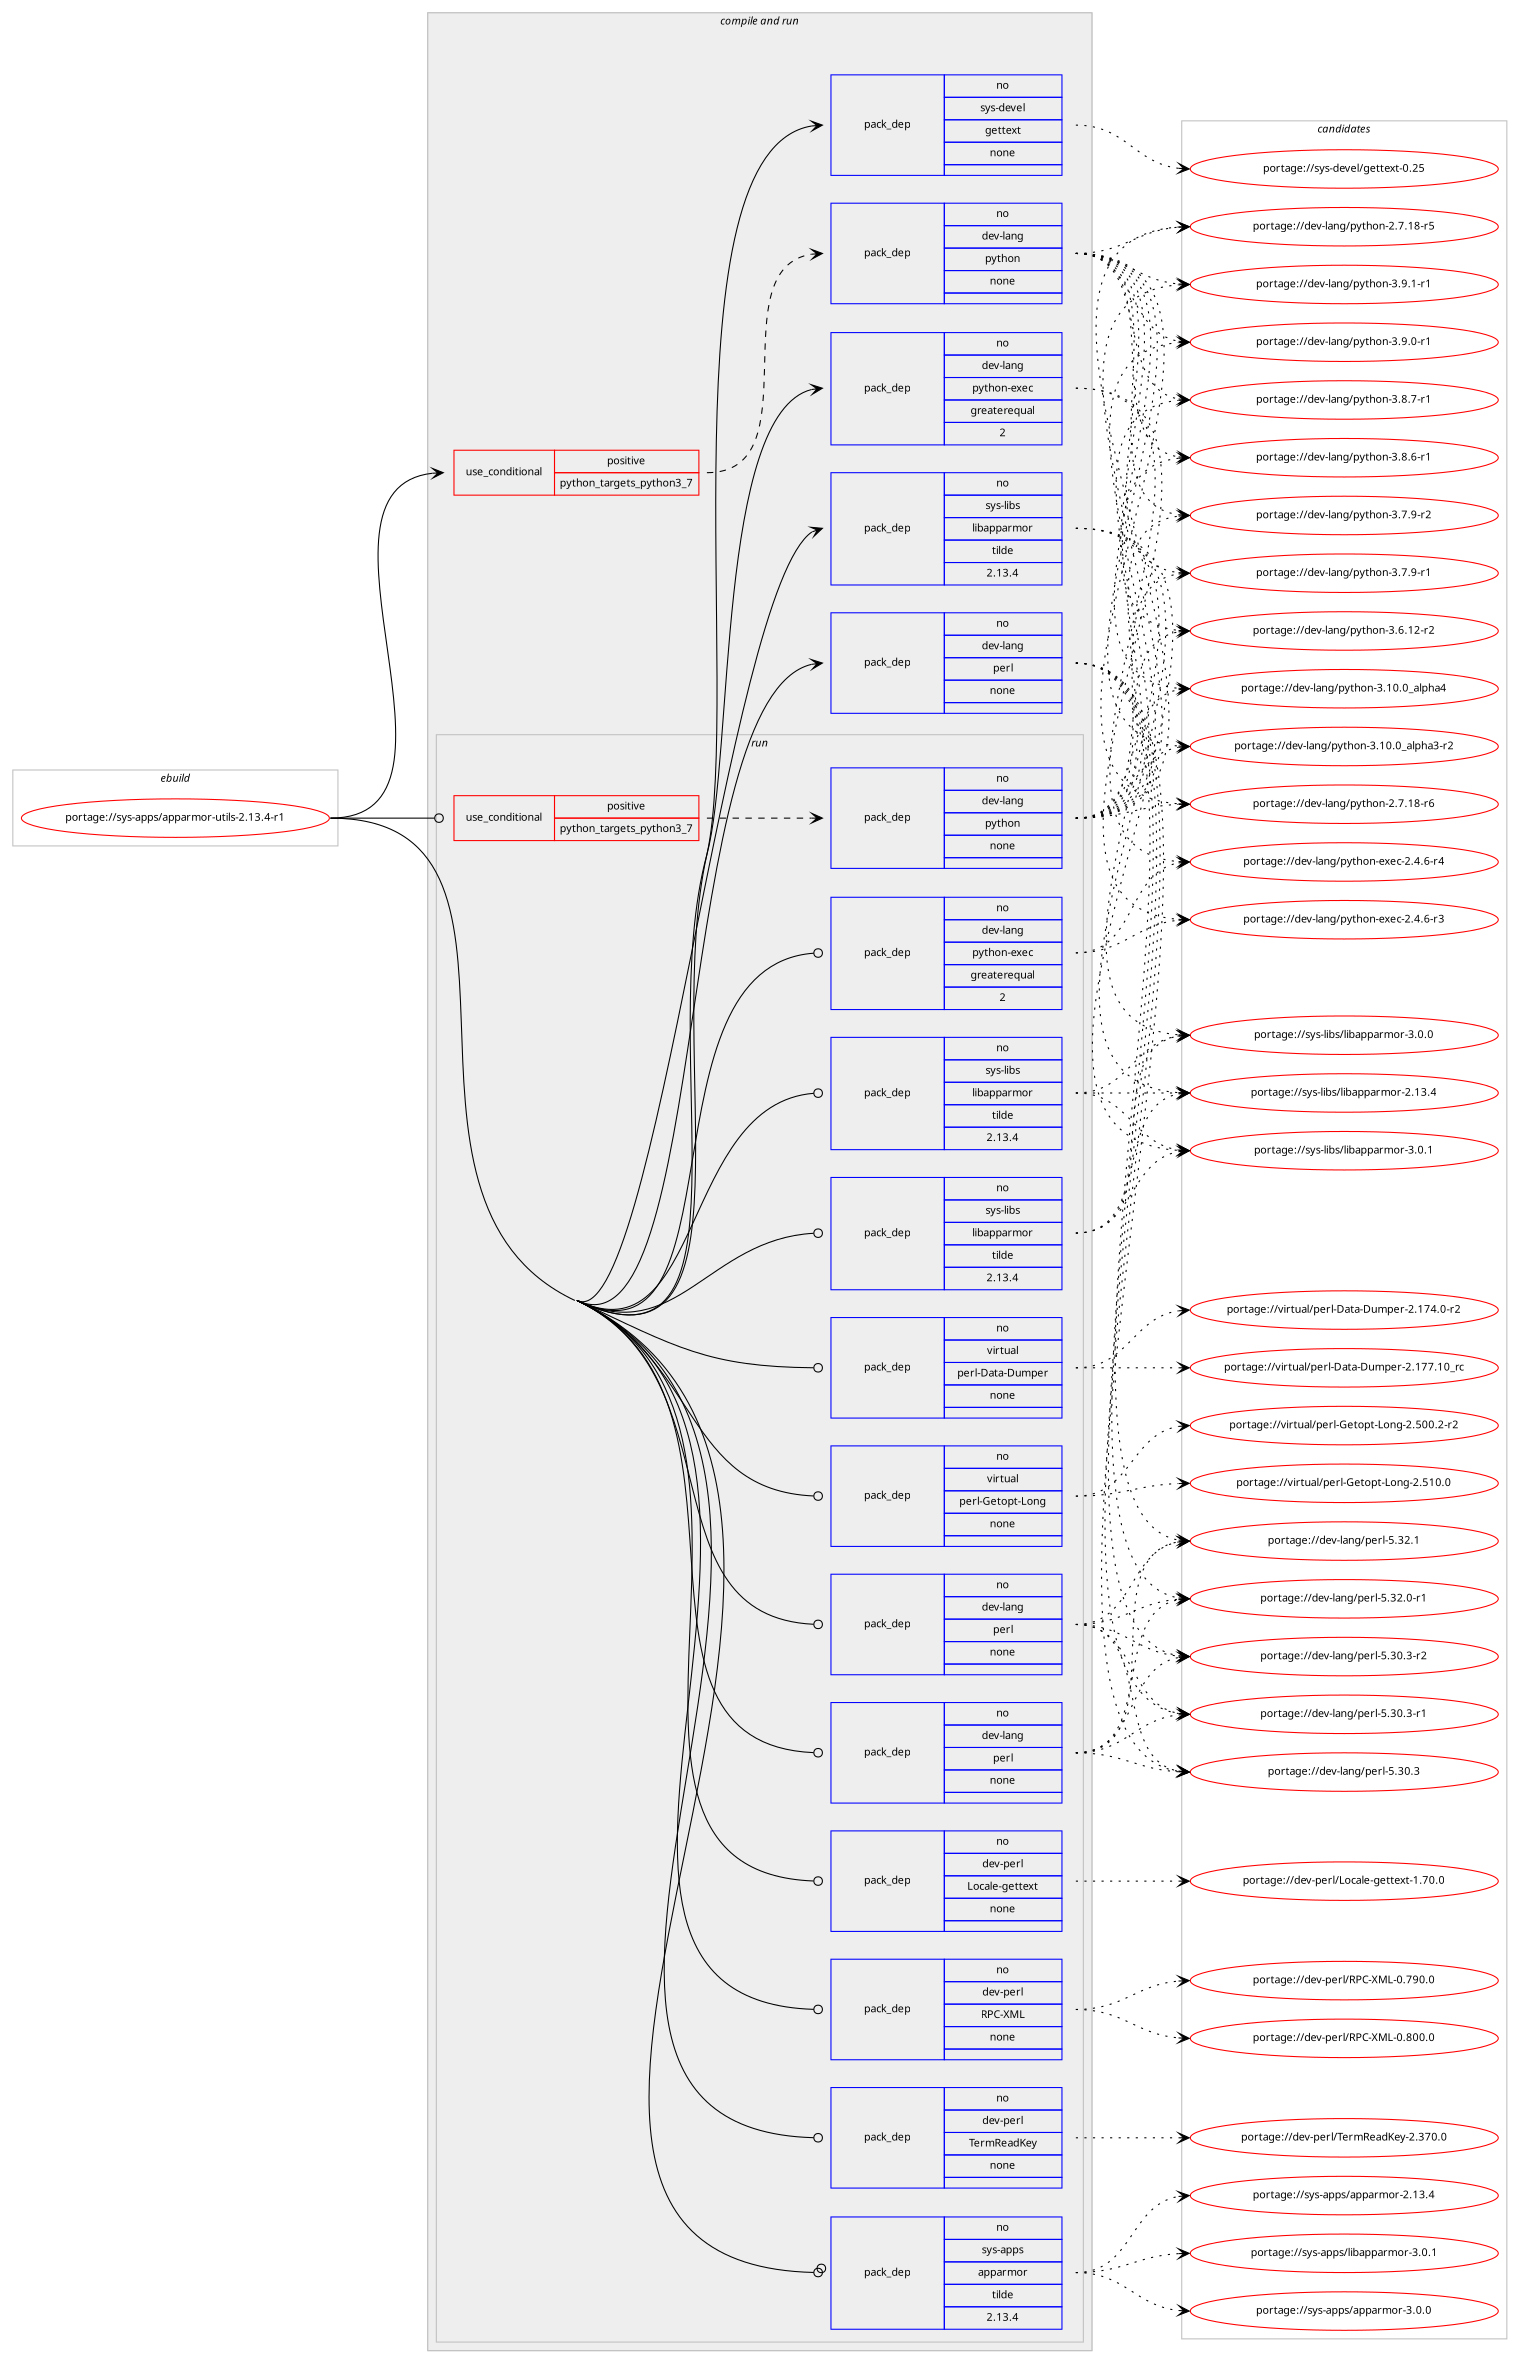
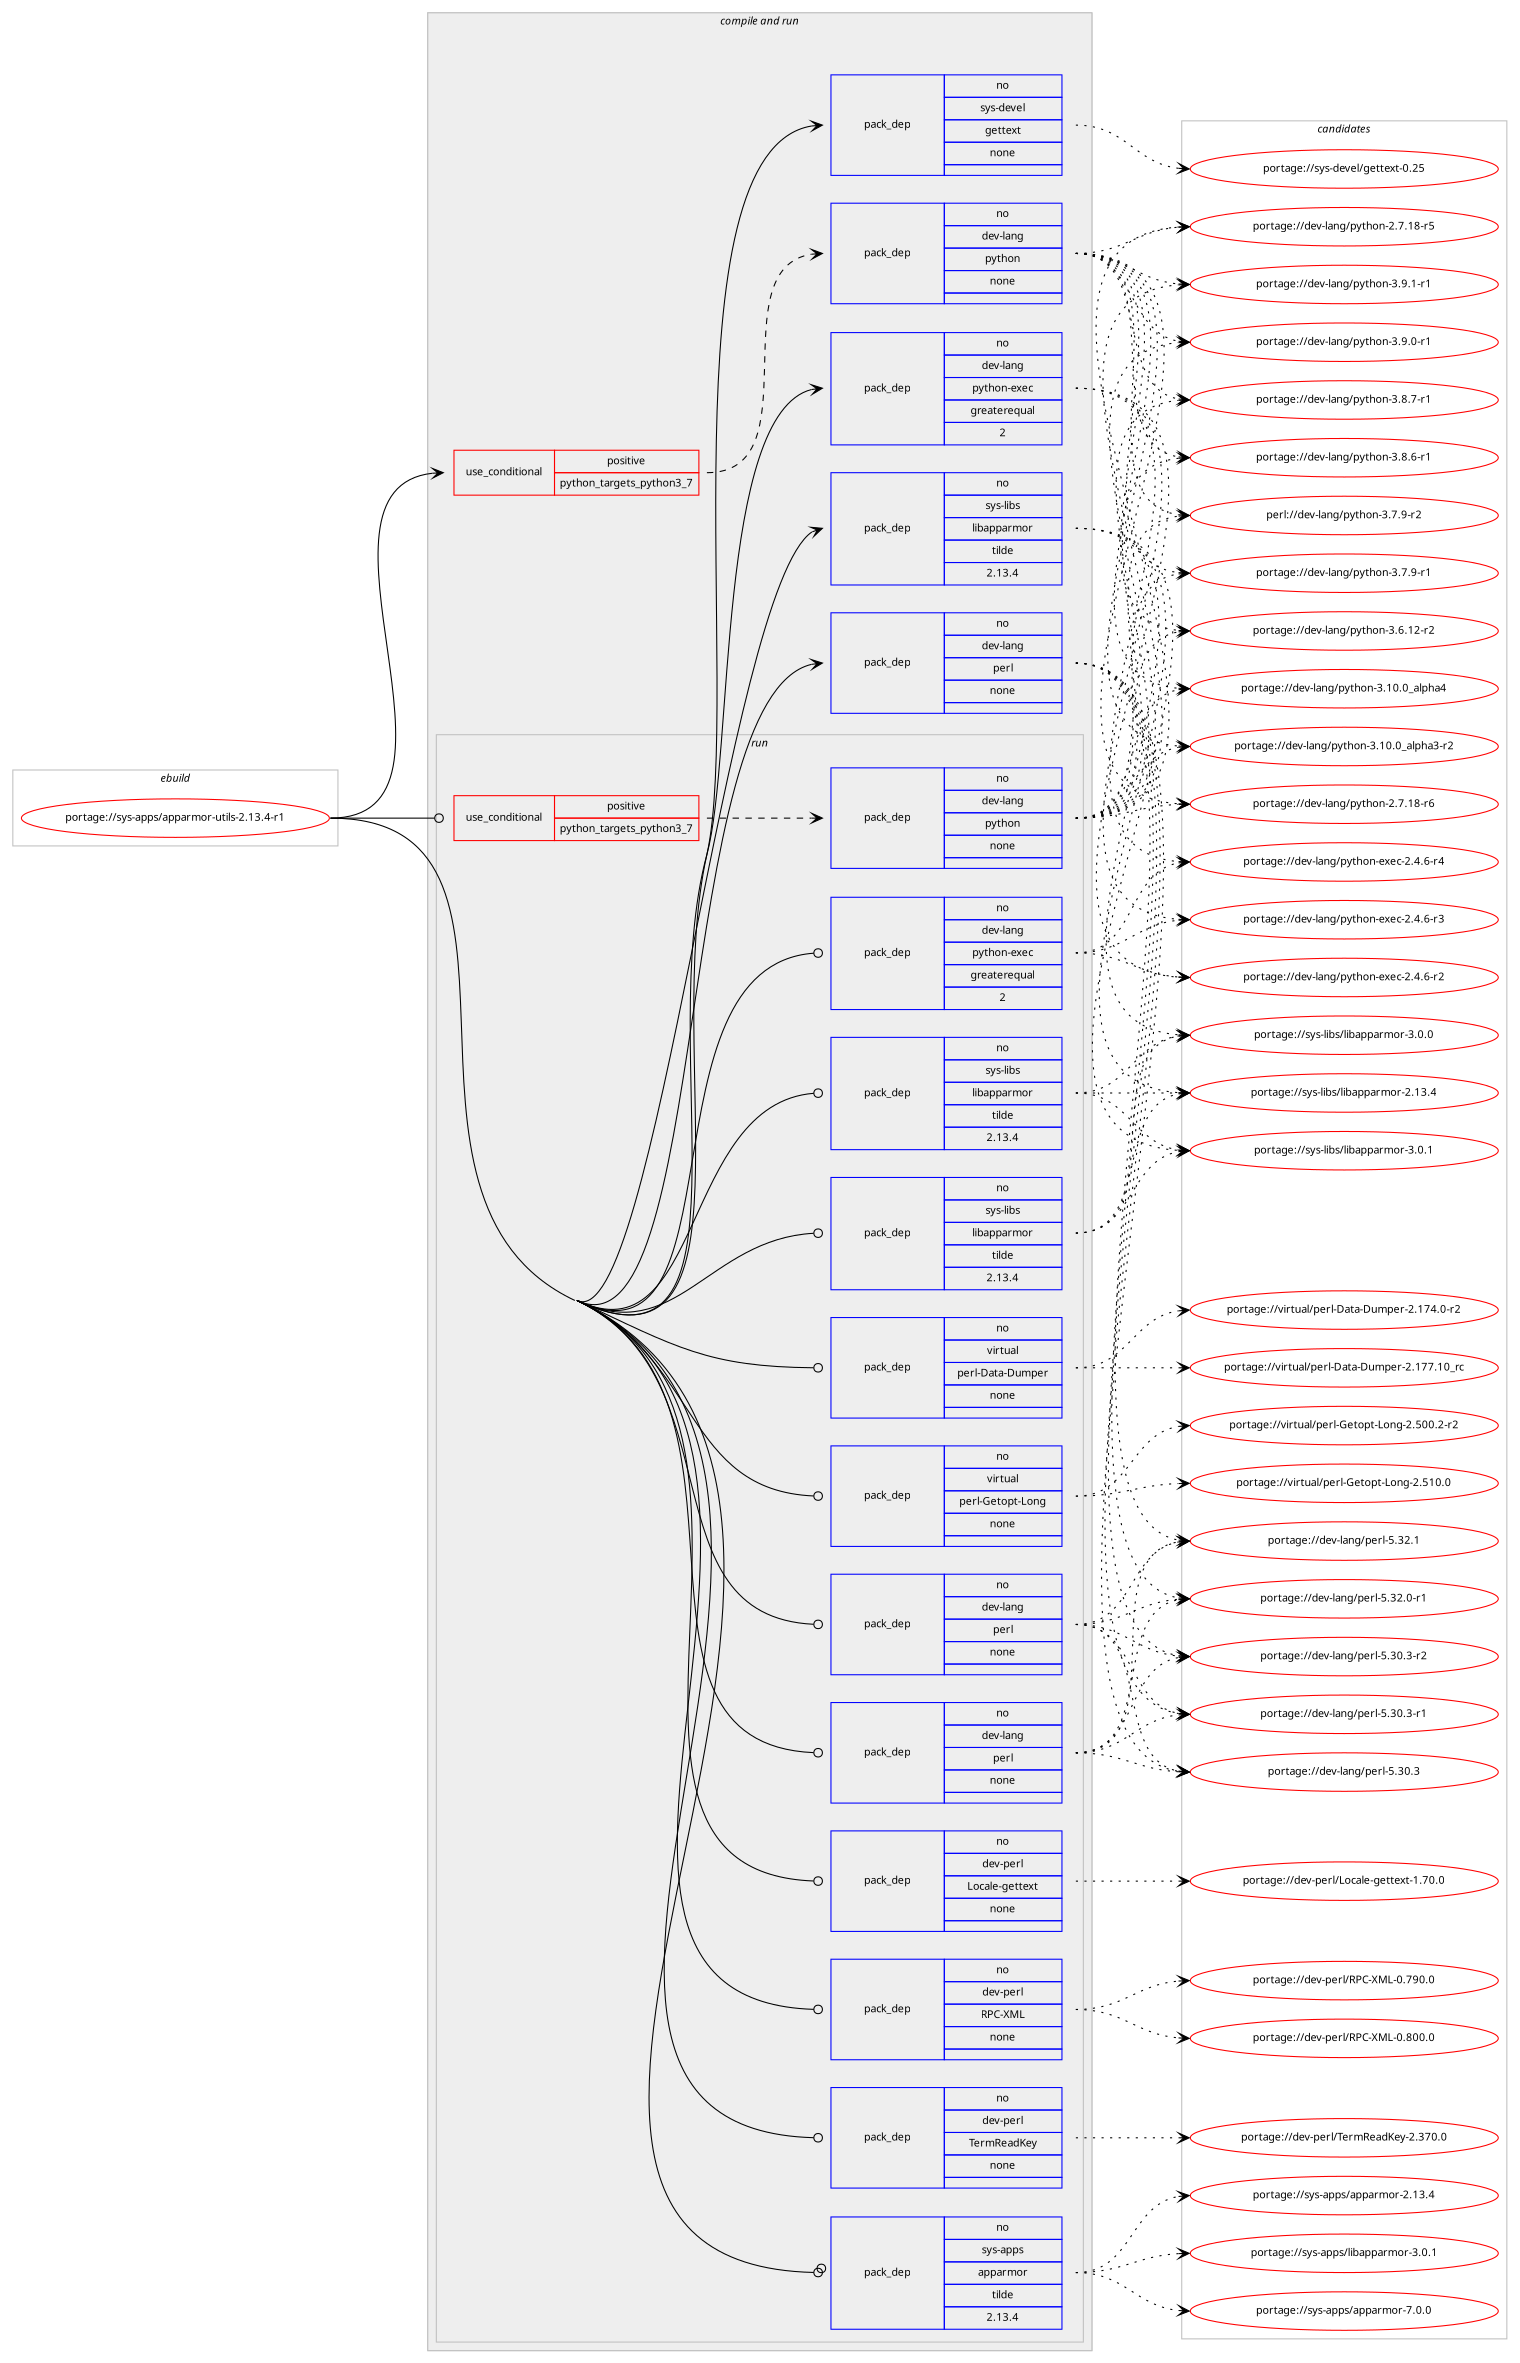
(1344, 515) -> (1344, 515)
none -> (1344, 977)
(1344, 2311) -> (1344, 2311)
